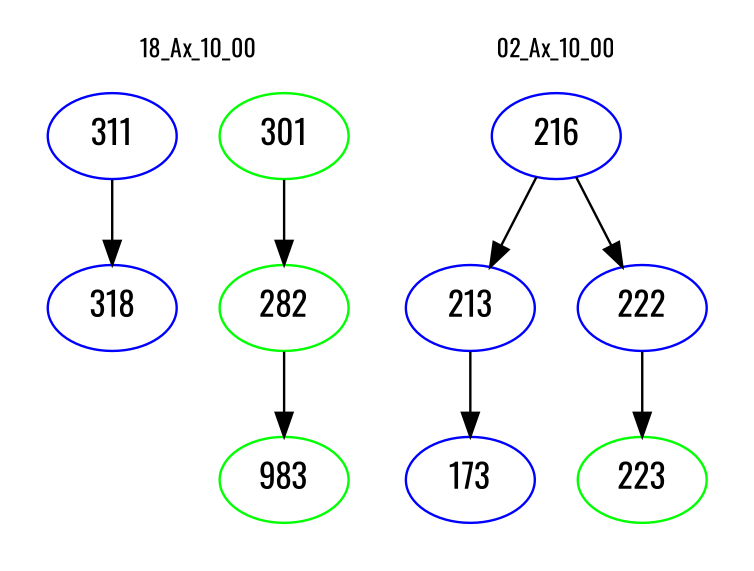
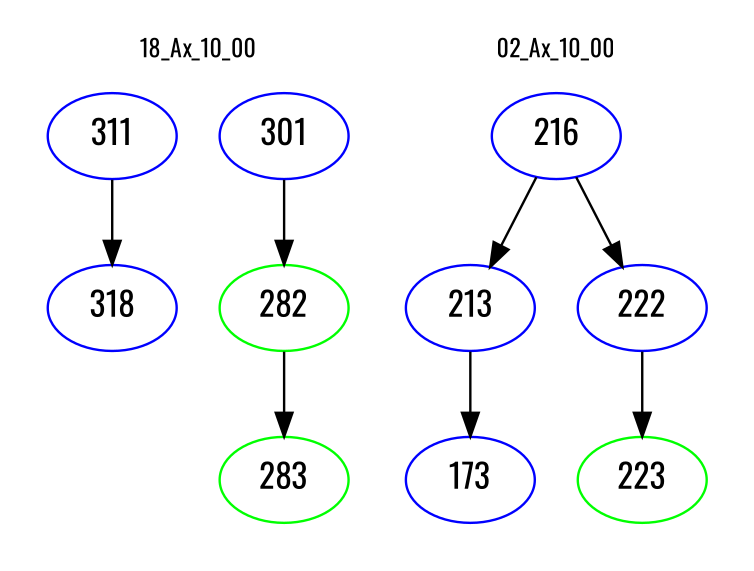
(284, 136) -> (284, 136)
(284, 480) -> (284, 480)
